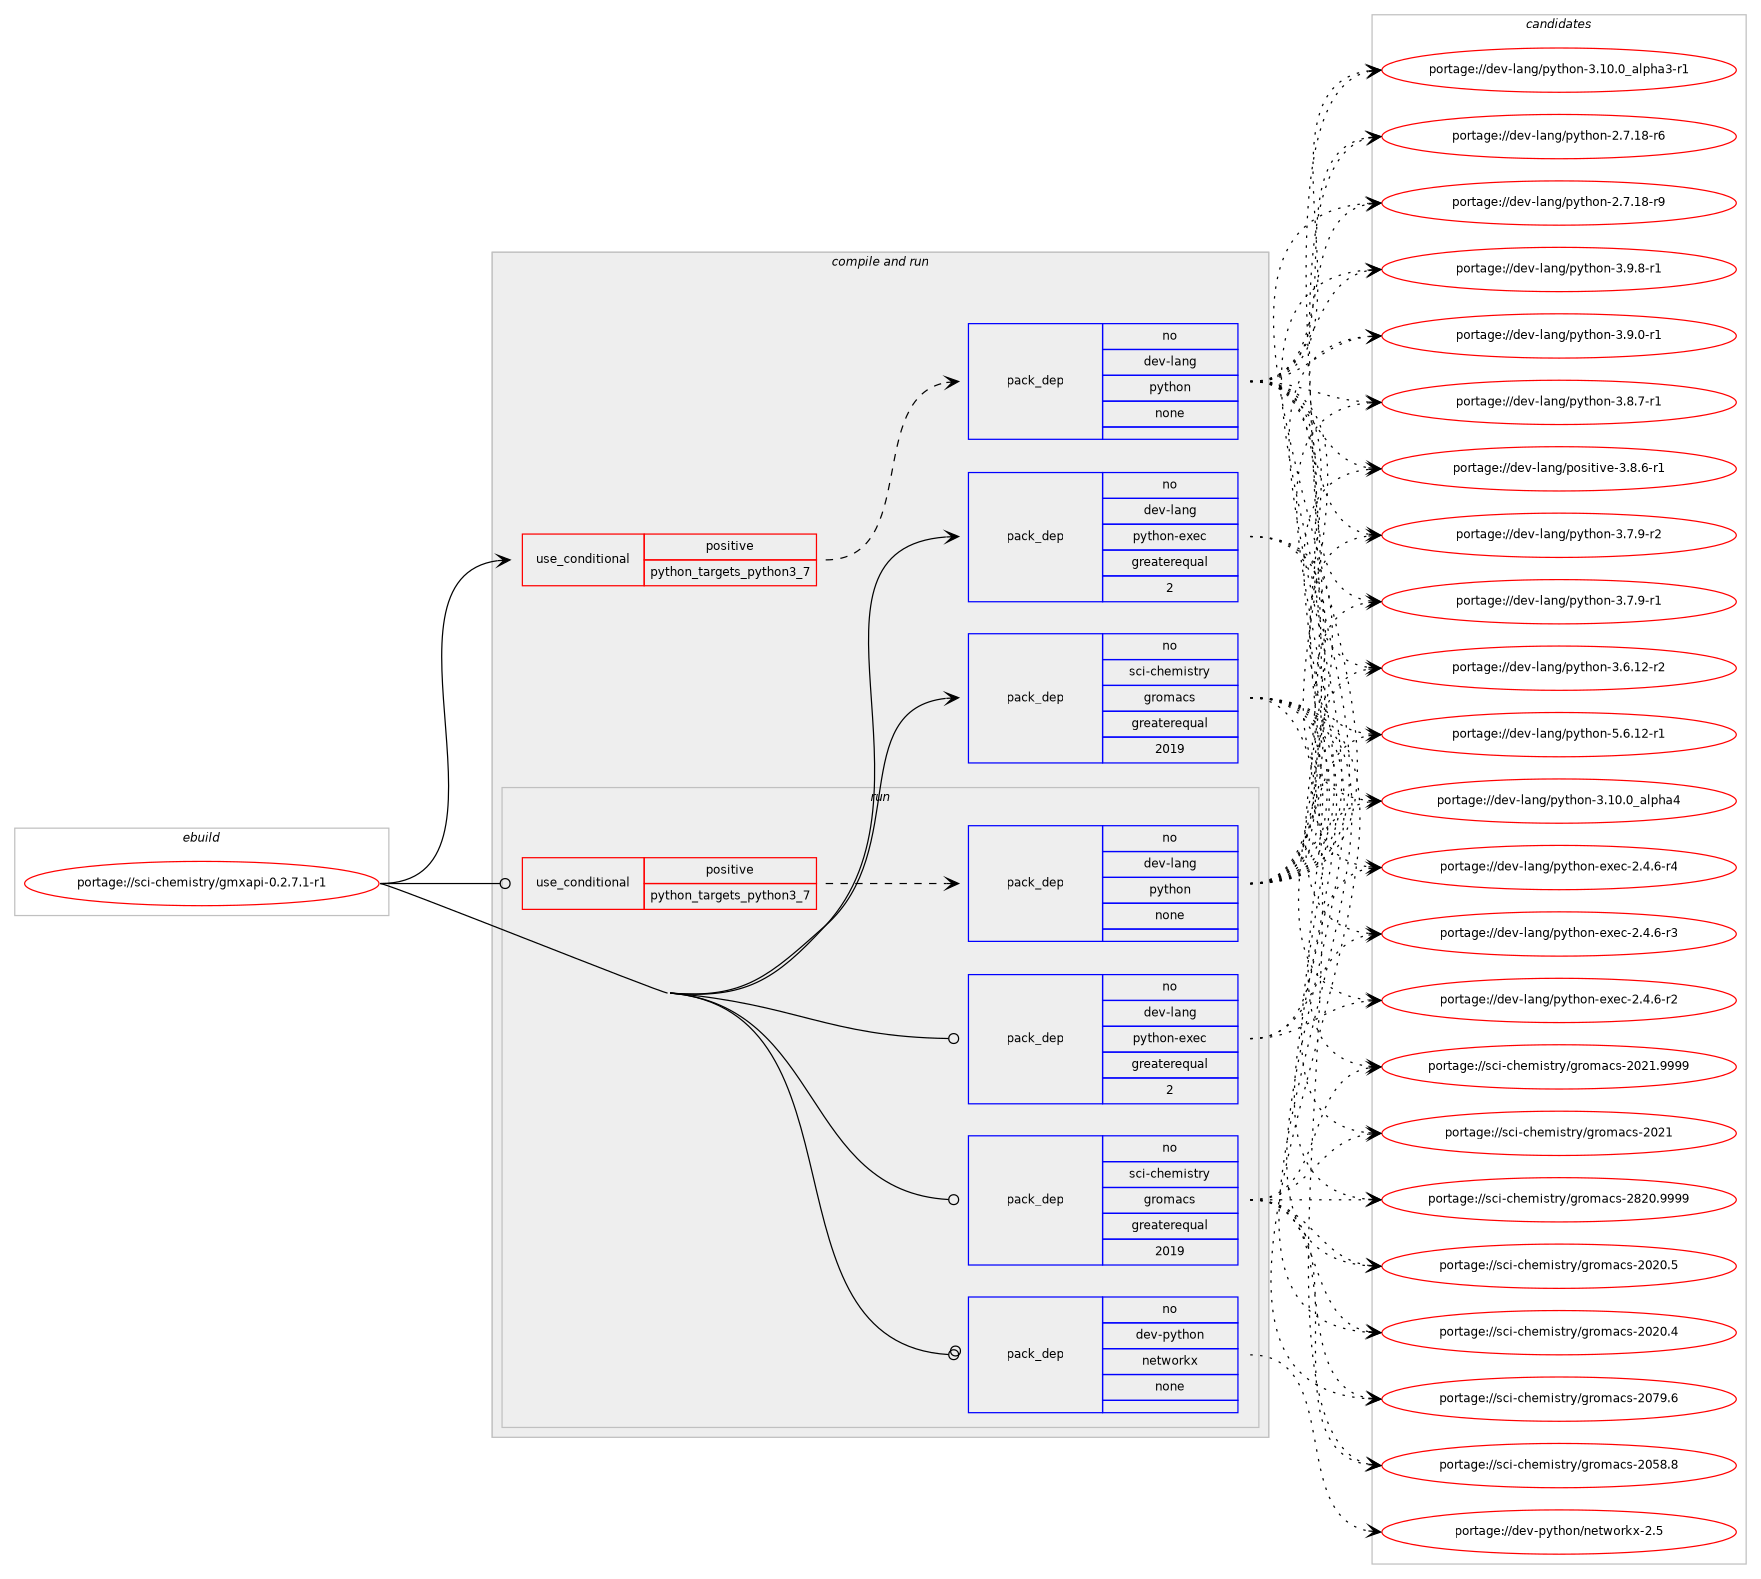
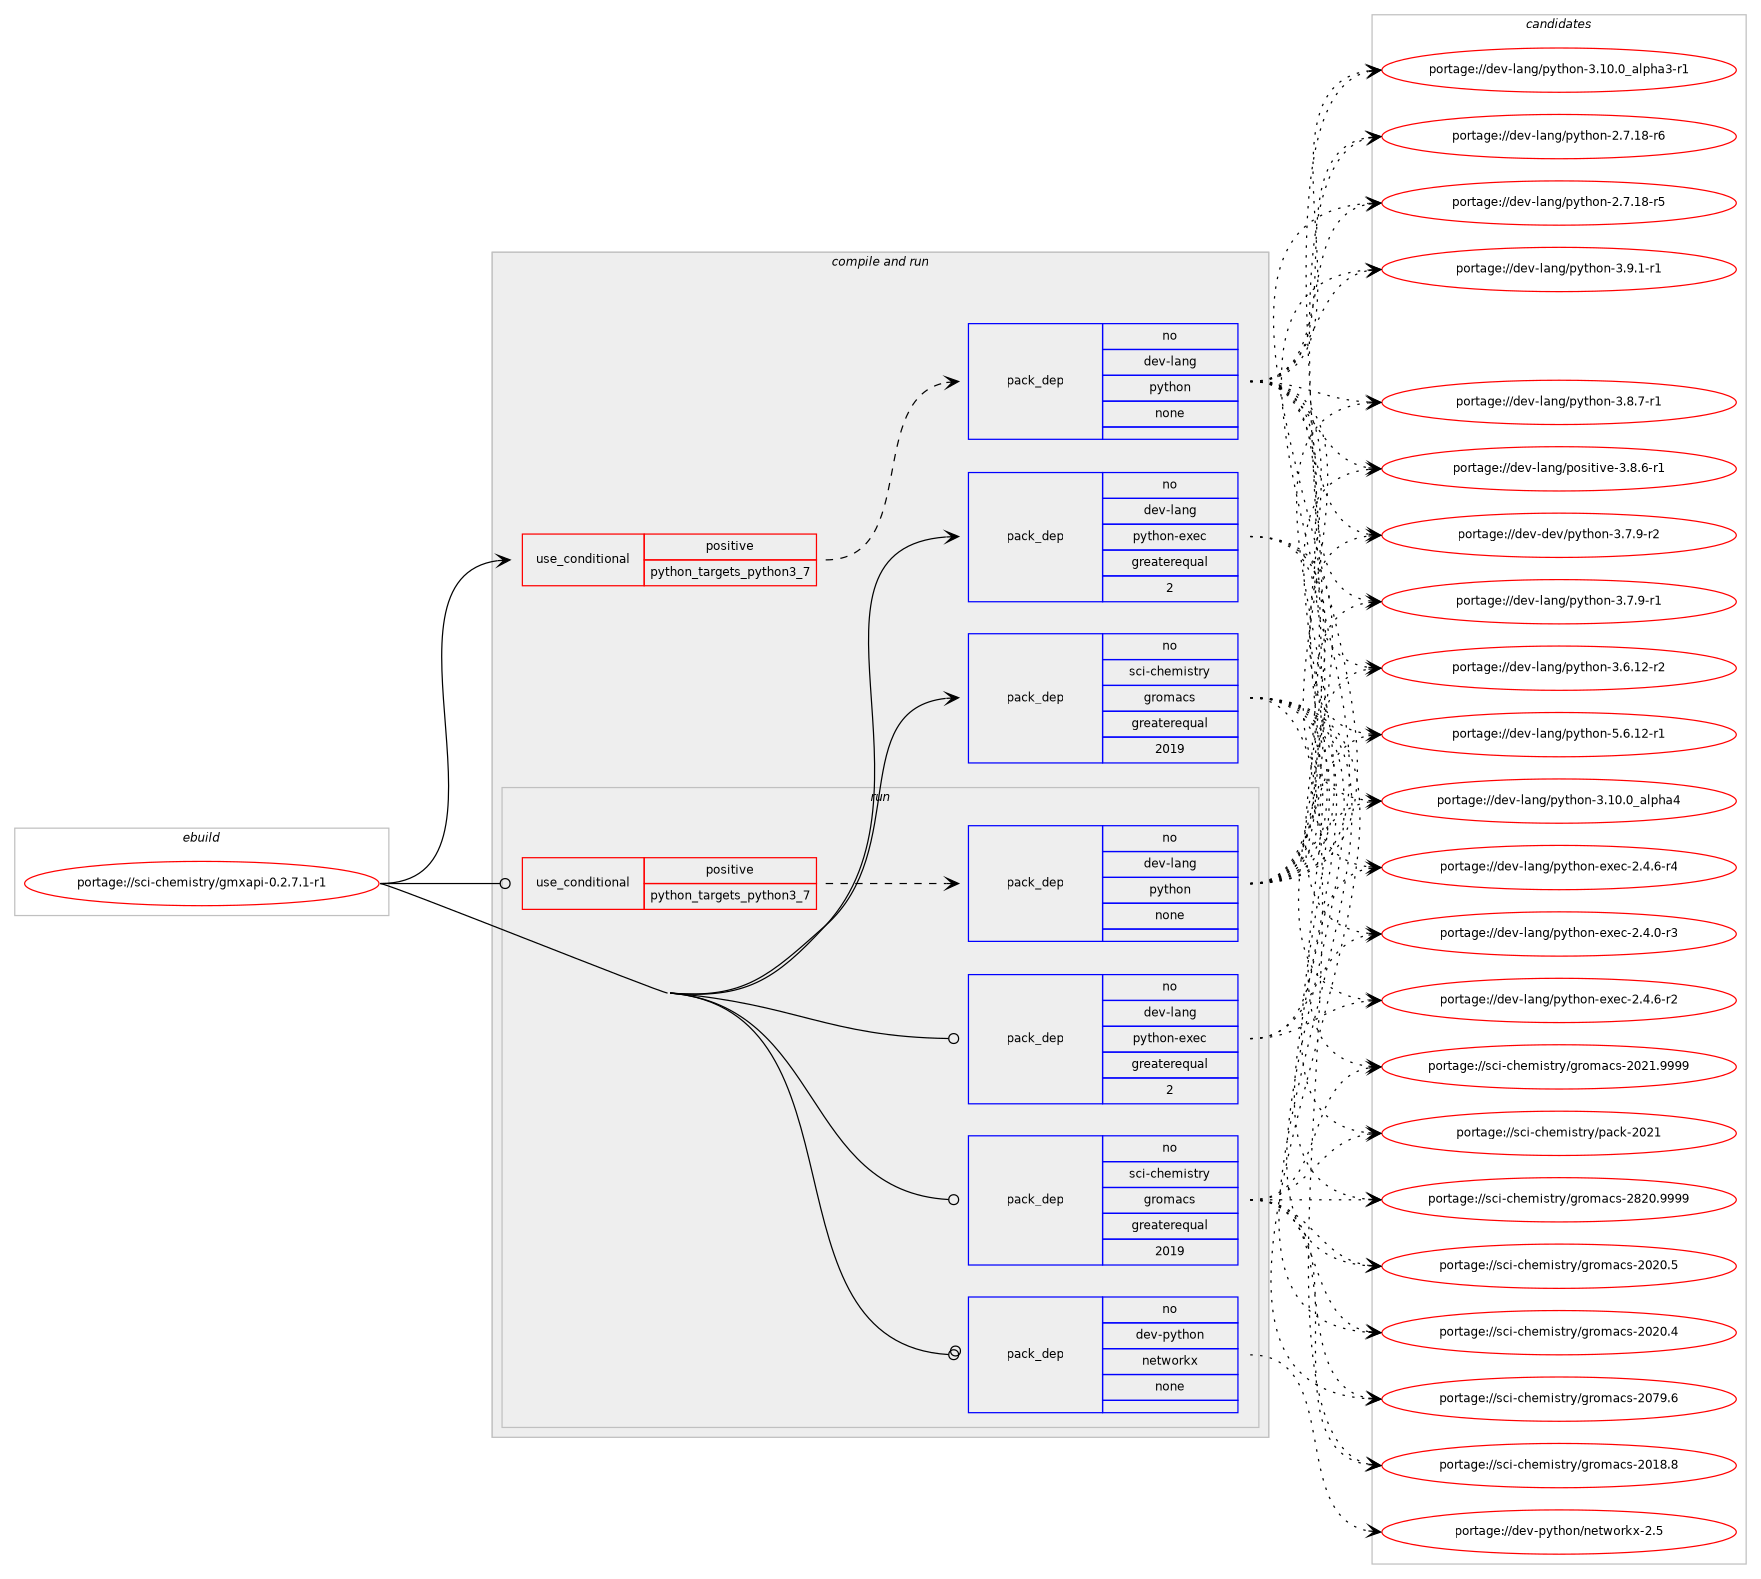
(1559, 203) -> (1559, 203)
(1559, 269) -> (1559, 269)
(1559, 336) -> none
(1559, 535) -> (1559, 535)
(1559, 934) -> (1559, 934)
(1559, 1133) -> (1559, 1133)
(1559, 1466) -> (1559, 1466)
